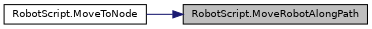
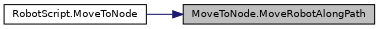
(275, 14) -> (279, 14)
